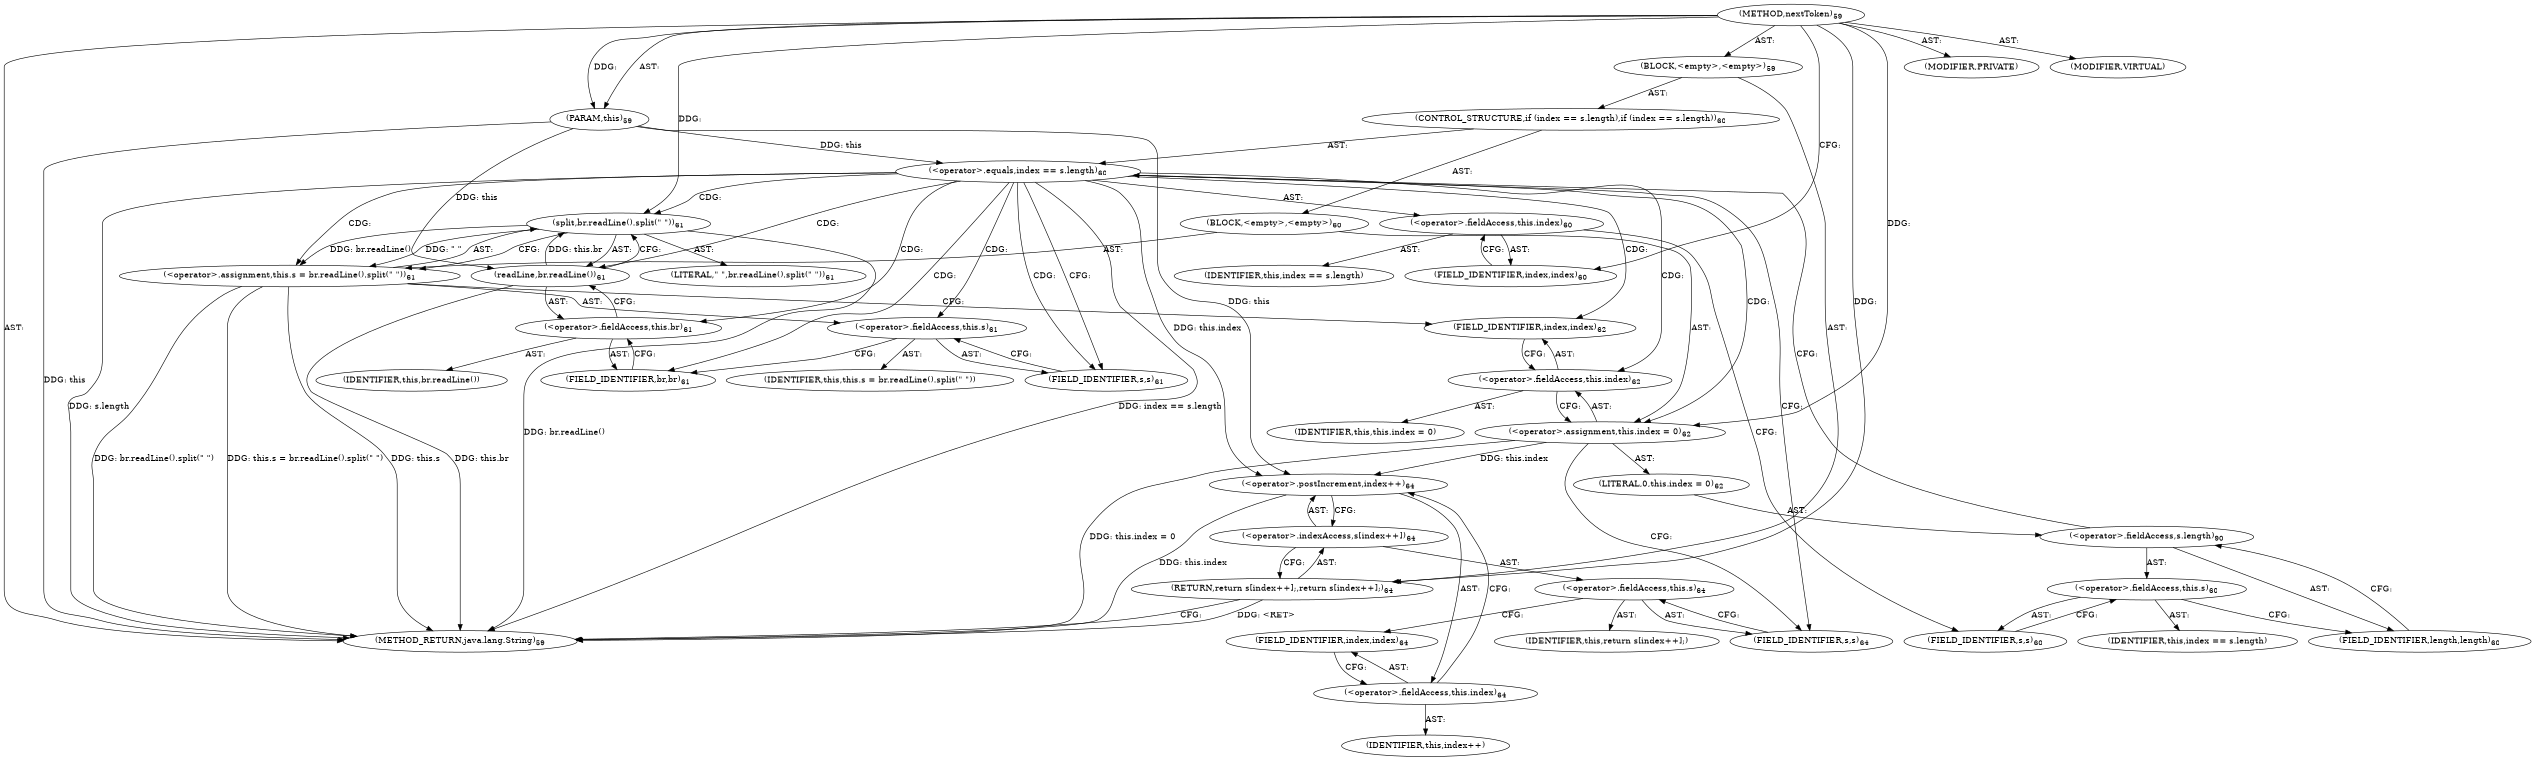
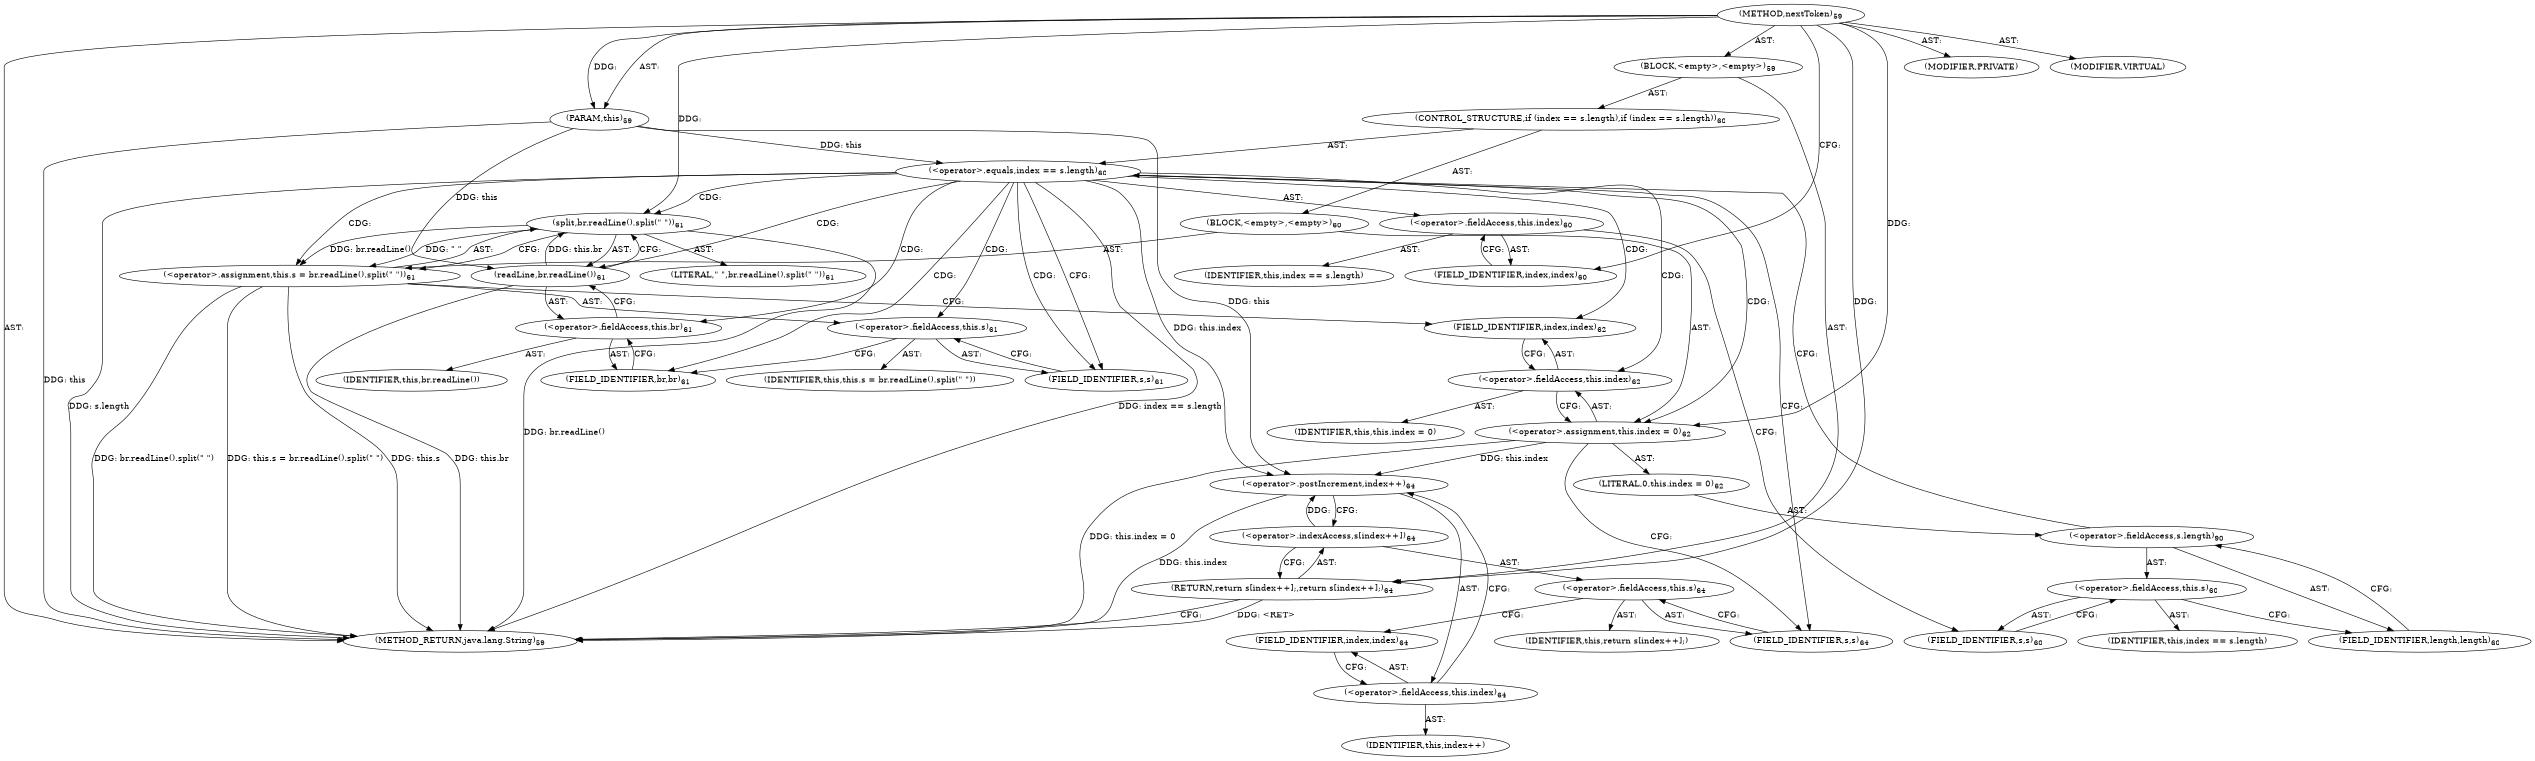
(1320, 511) -> (1320, 511)
